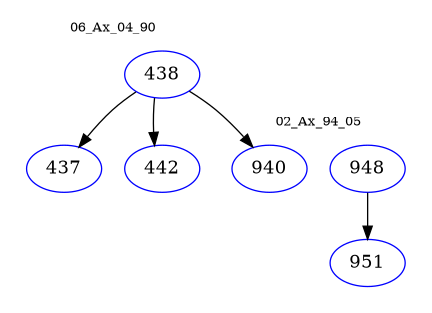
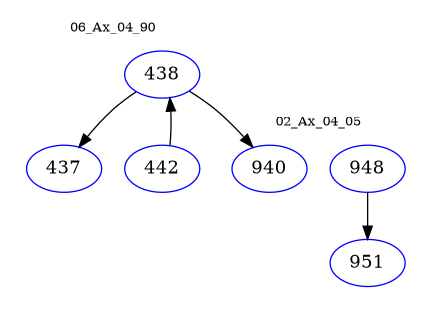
(153, 115) -> (171, 128)
(319, 122) -> (319, 122)
